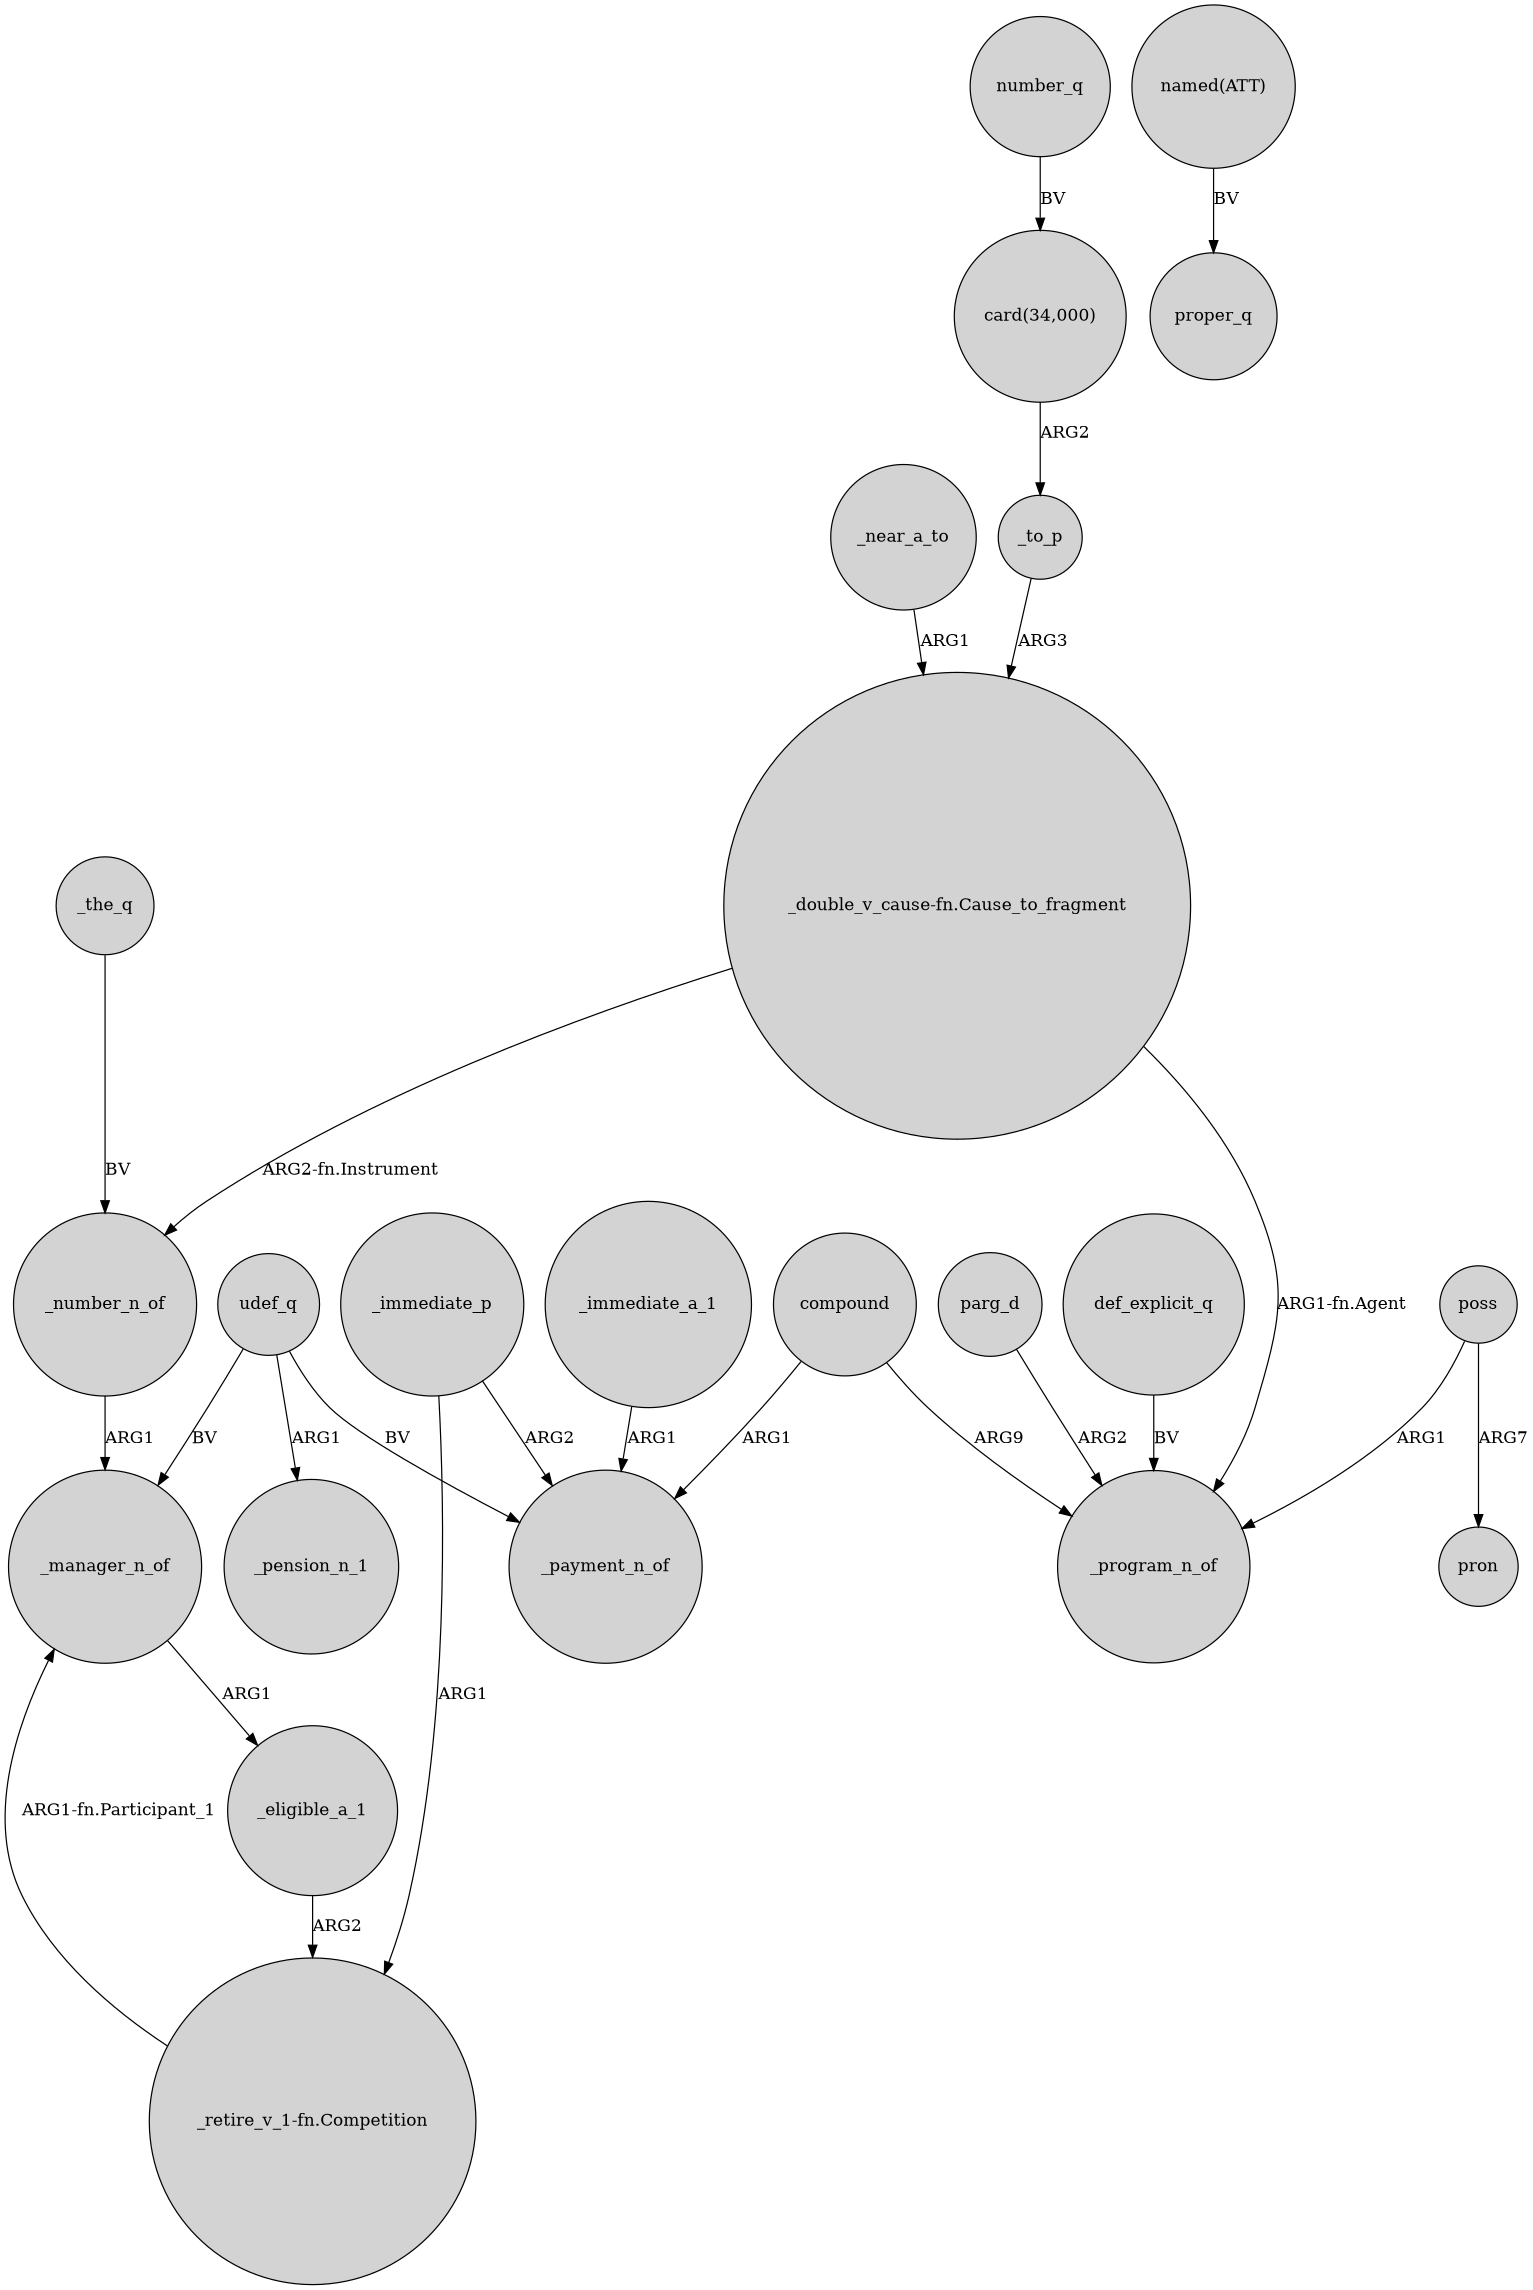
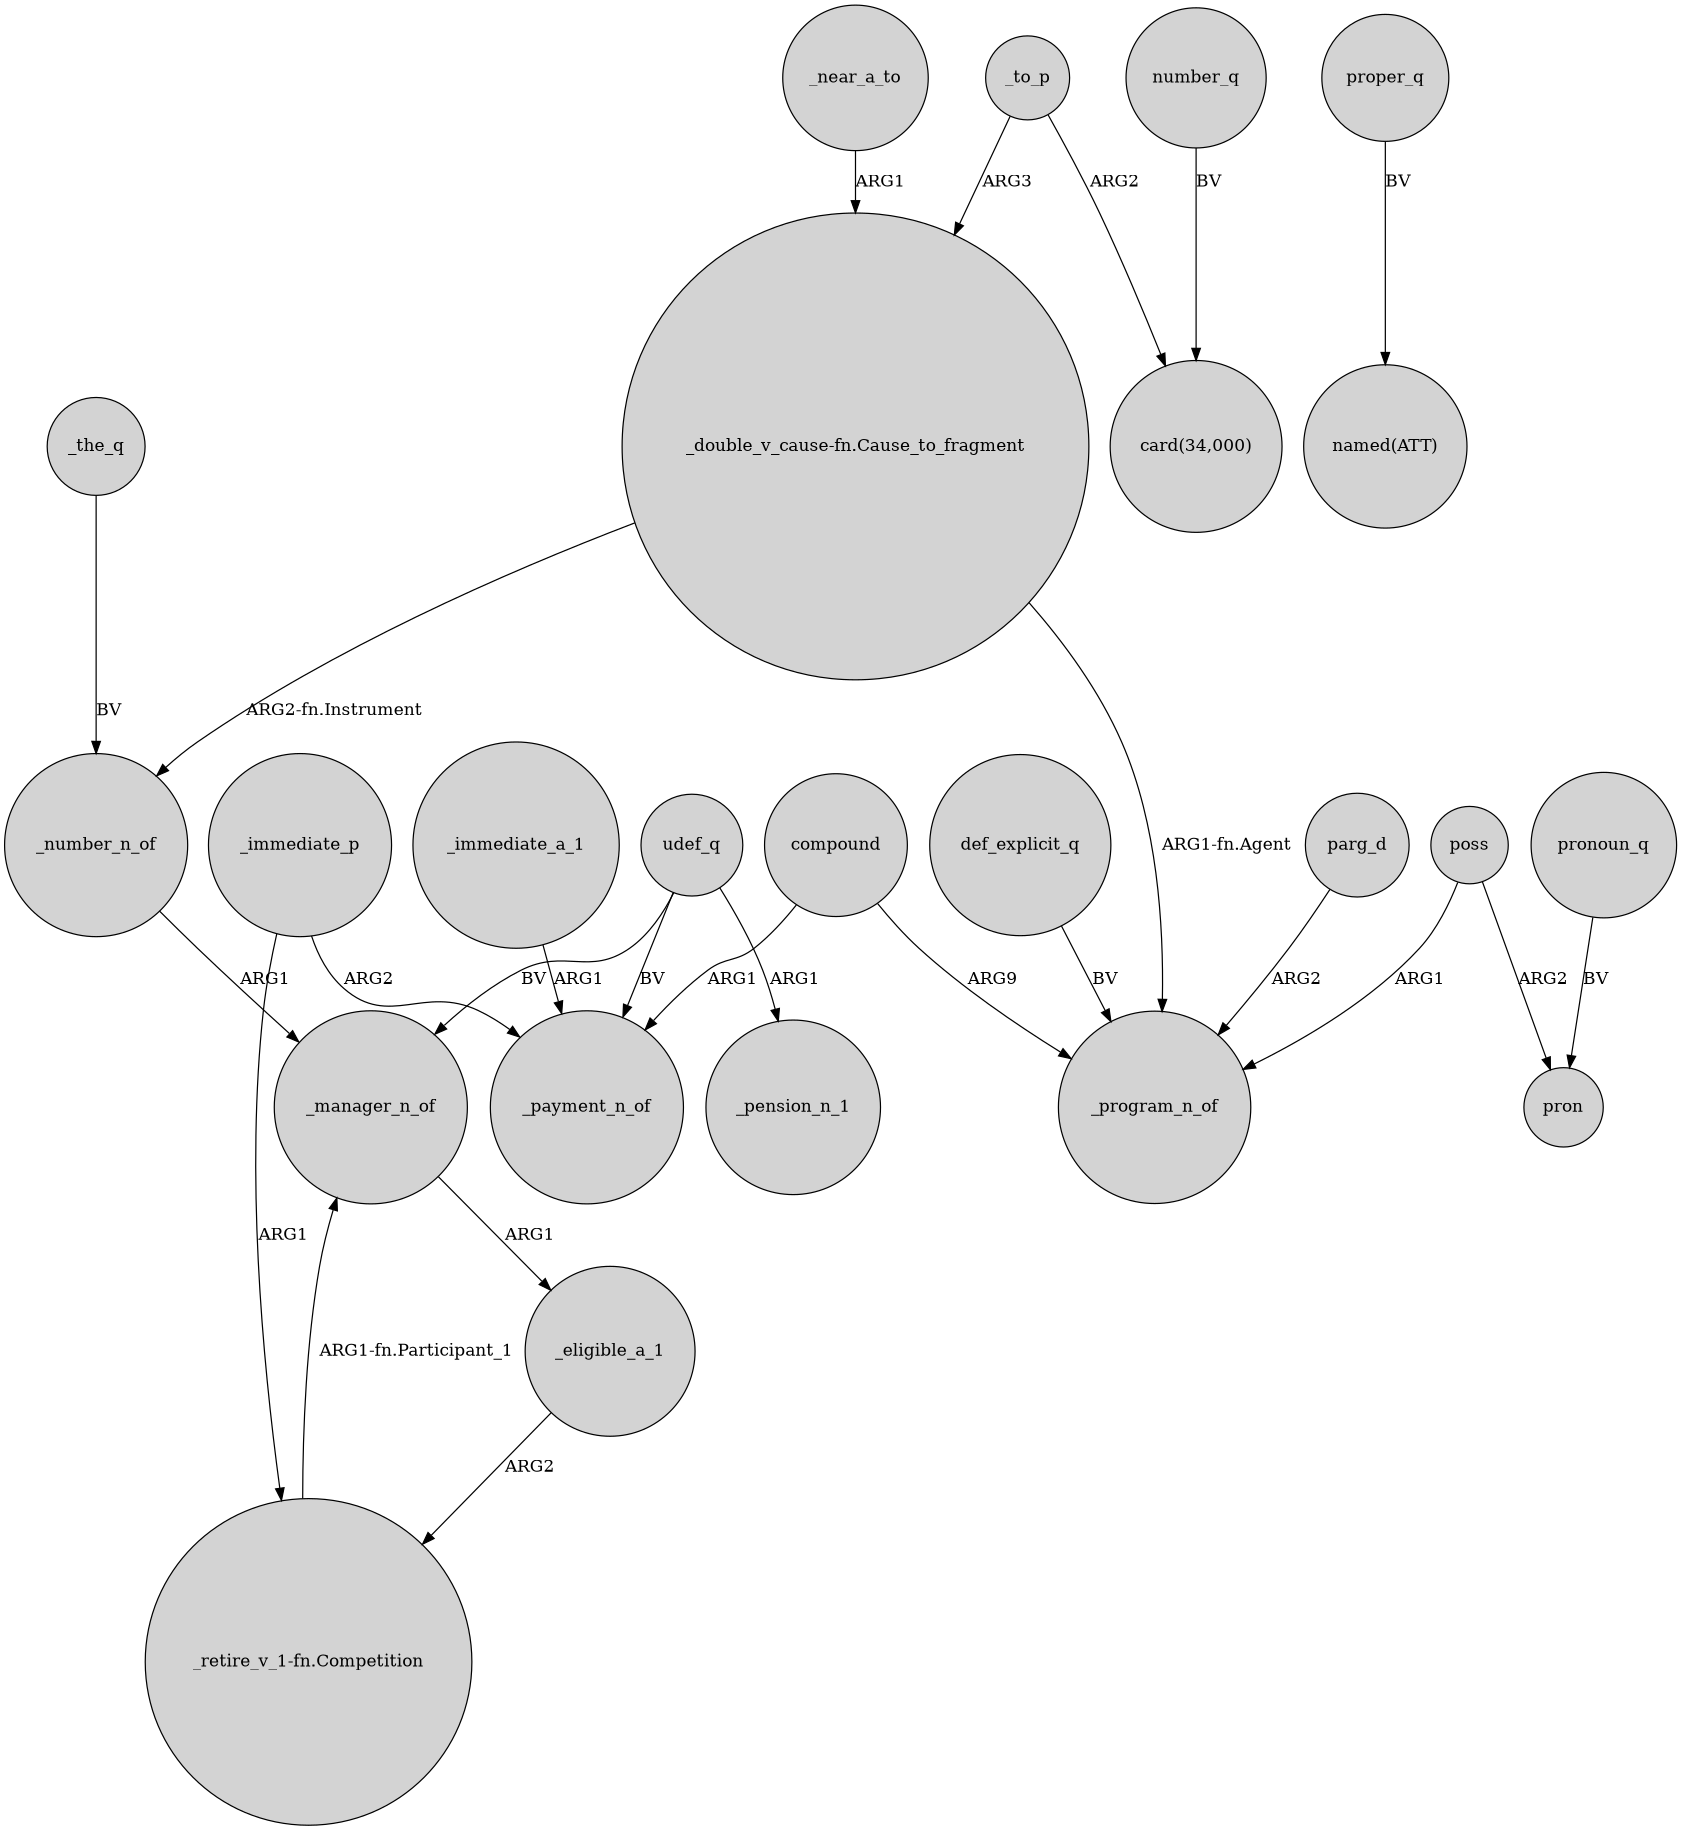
(1214, 204) -> (1385, 247)
(1040, 442) -> (1109, 233)
none -> (1604, 845)
(1504, 1439) -> (1543, 979)
